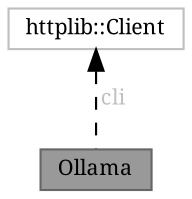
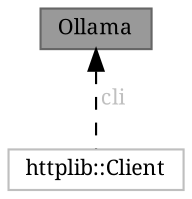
(96, 110) -> (96, 110)
